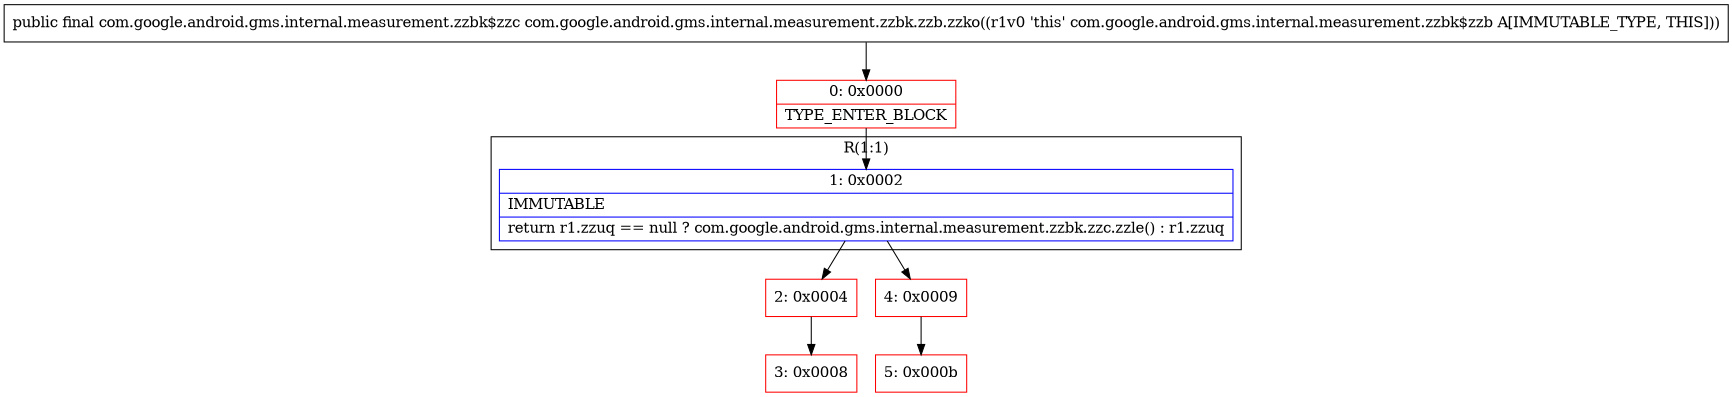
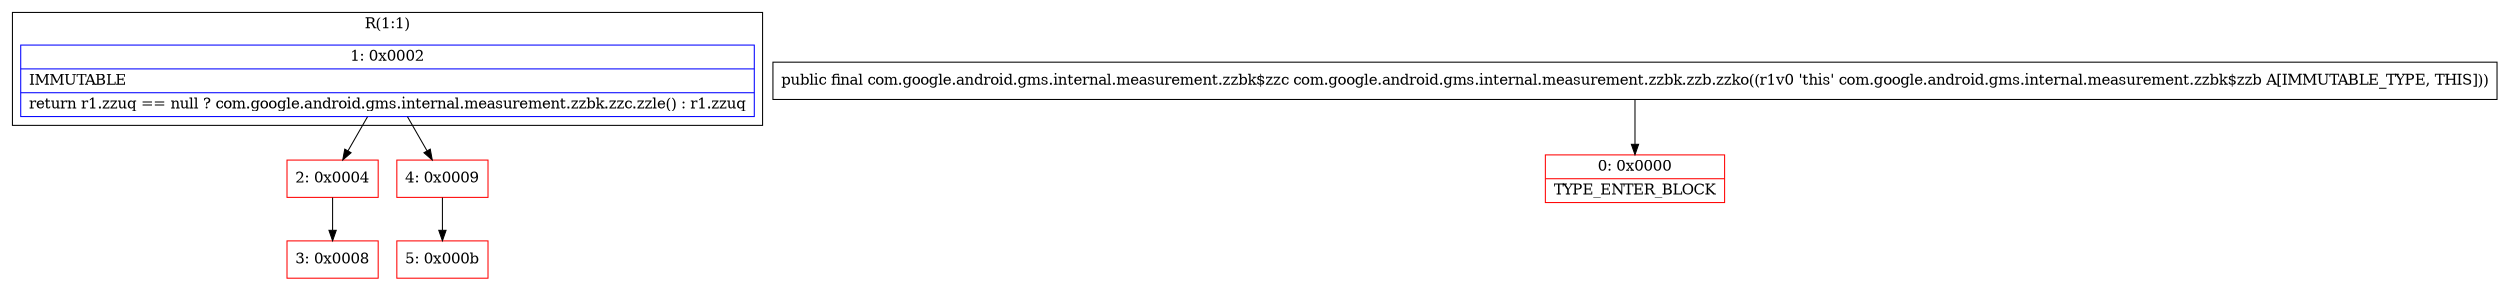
(866, 143) -> none
